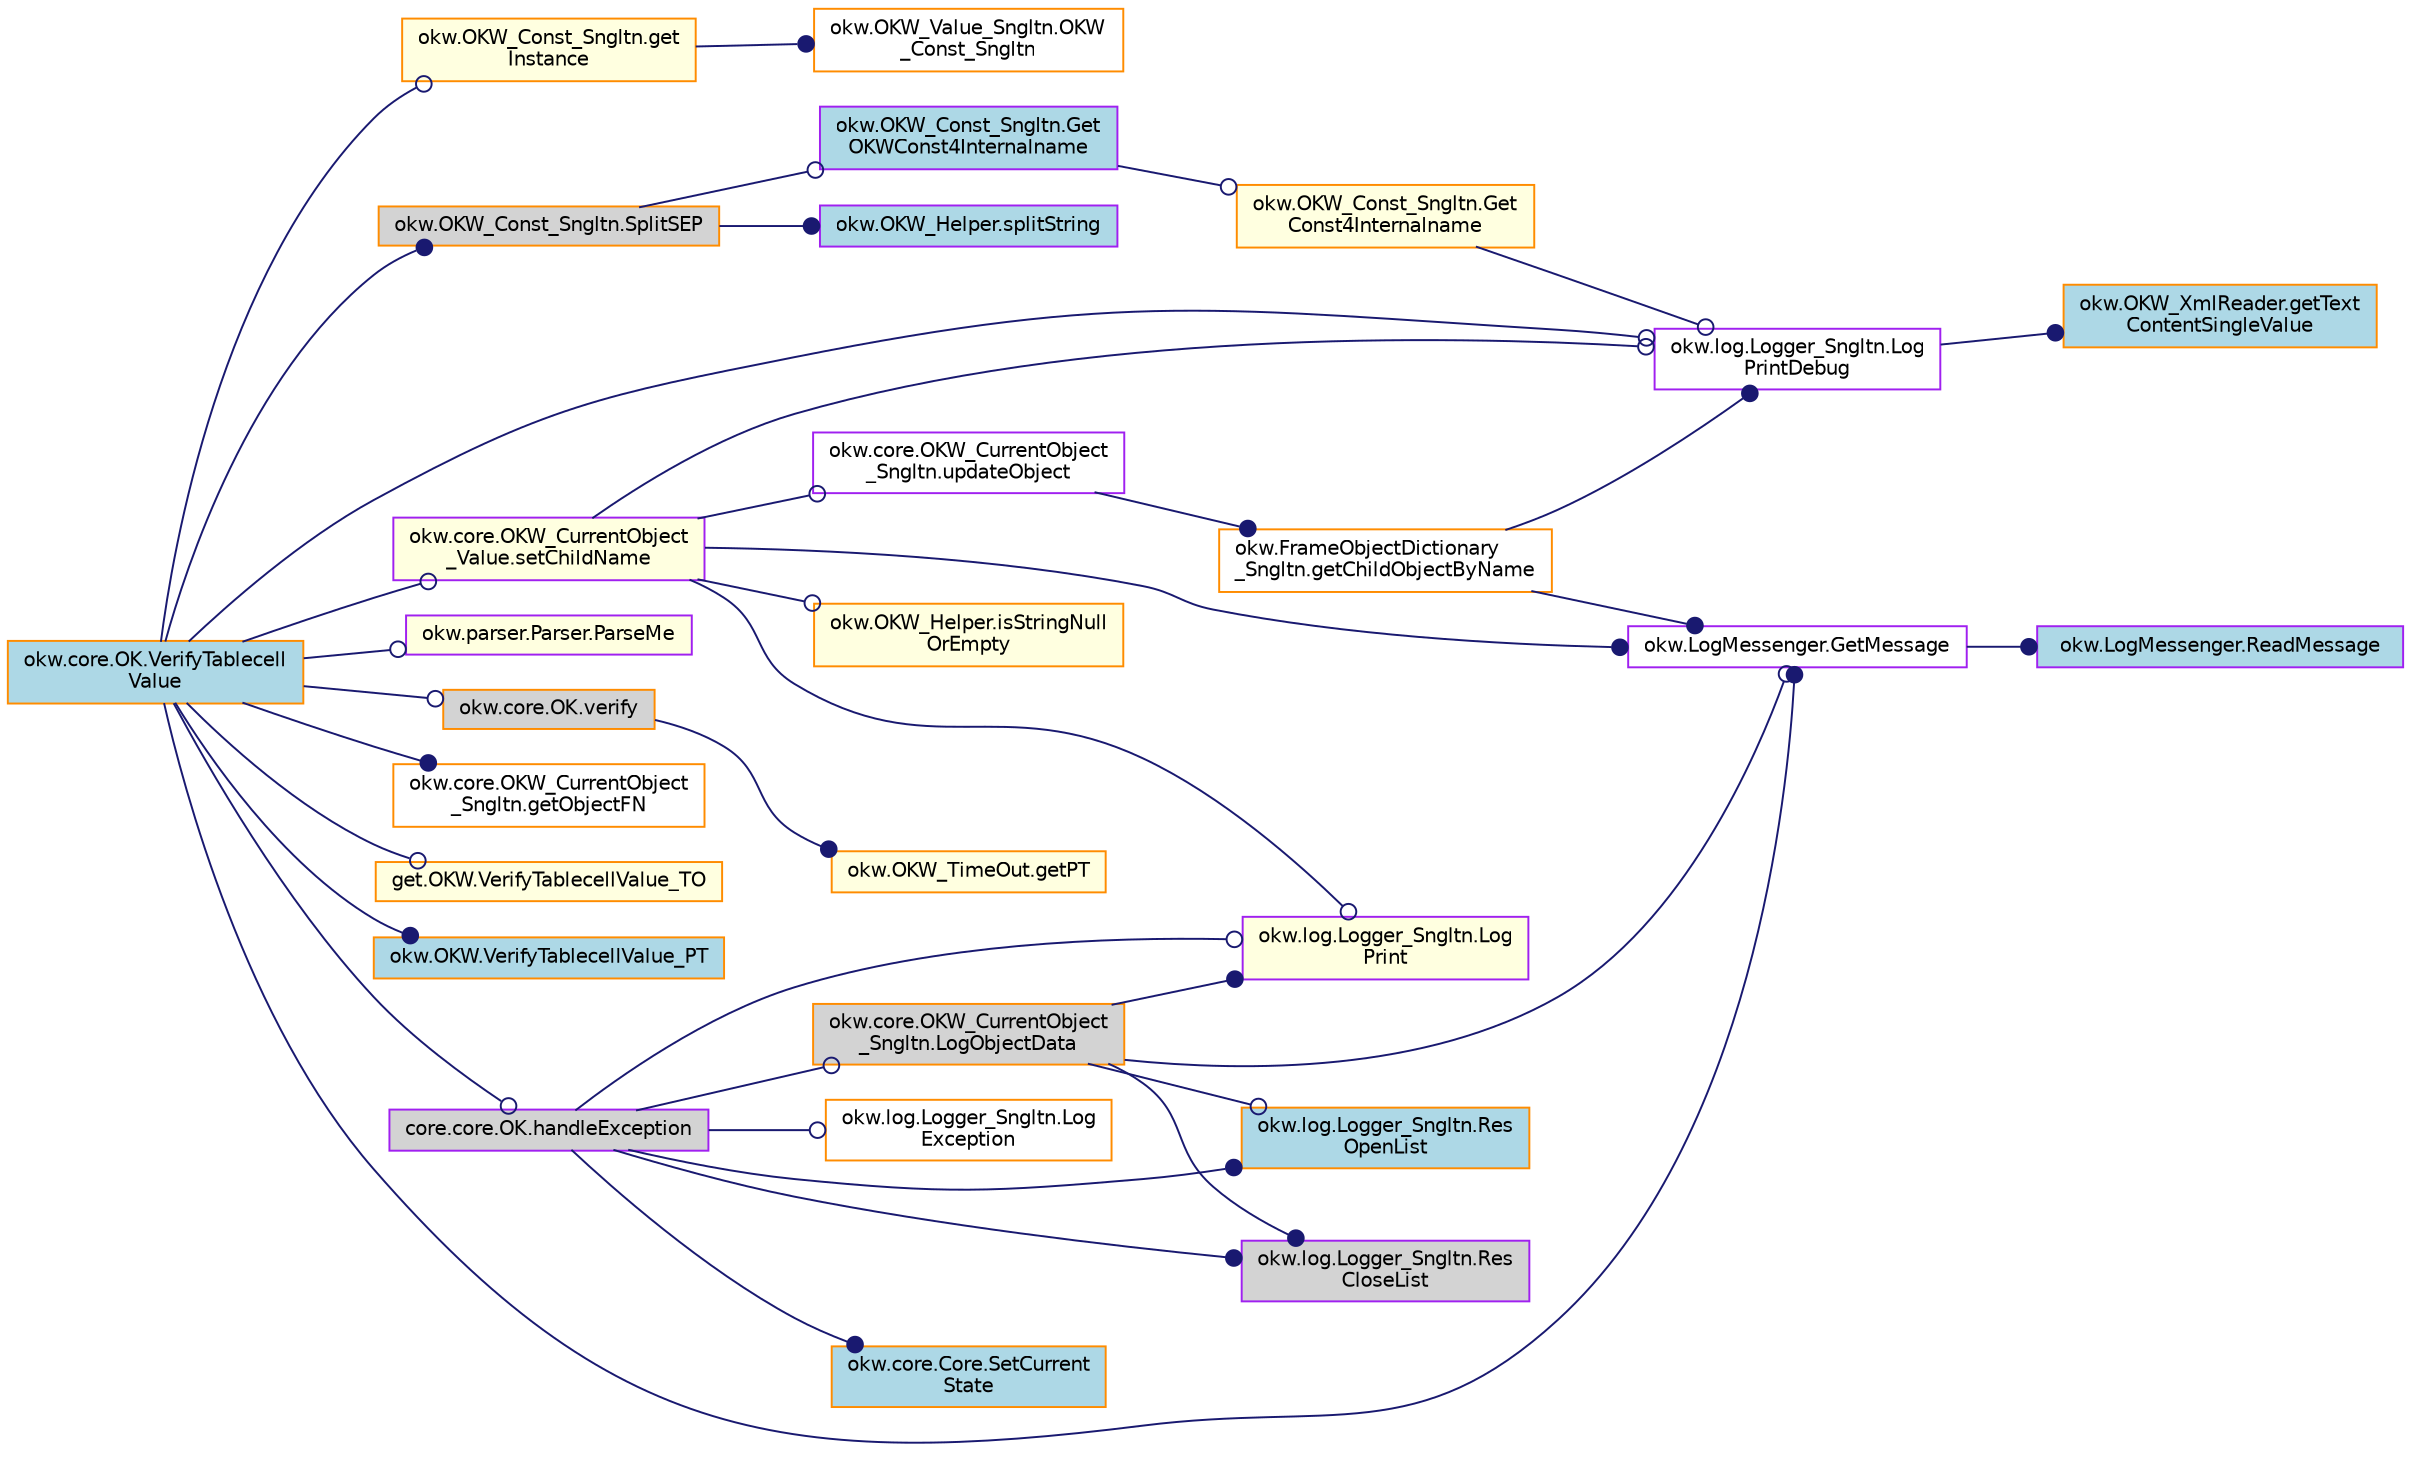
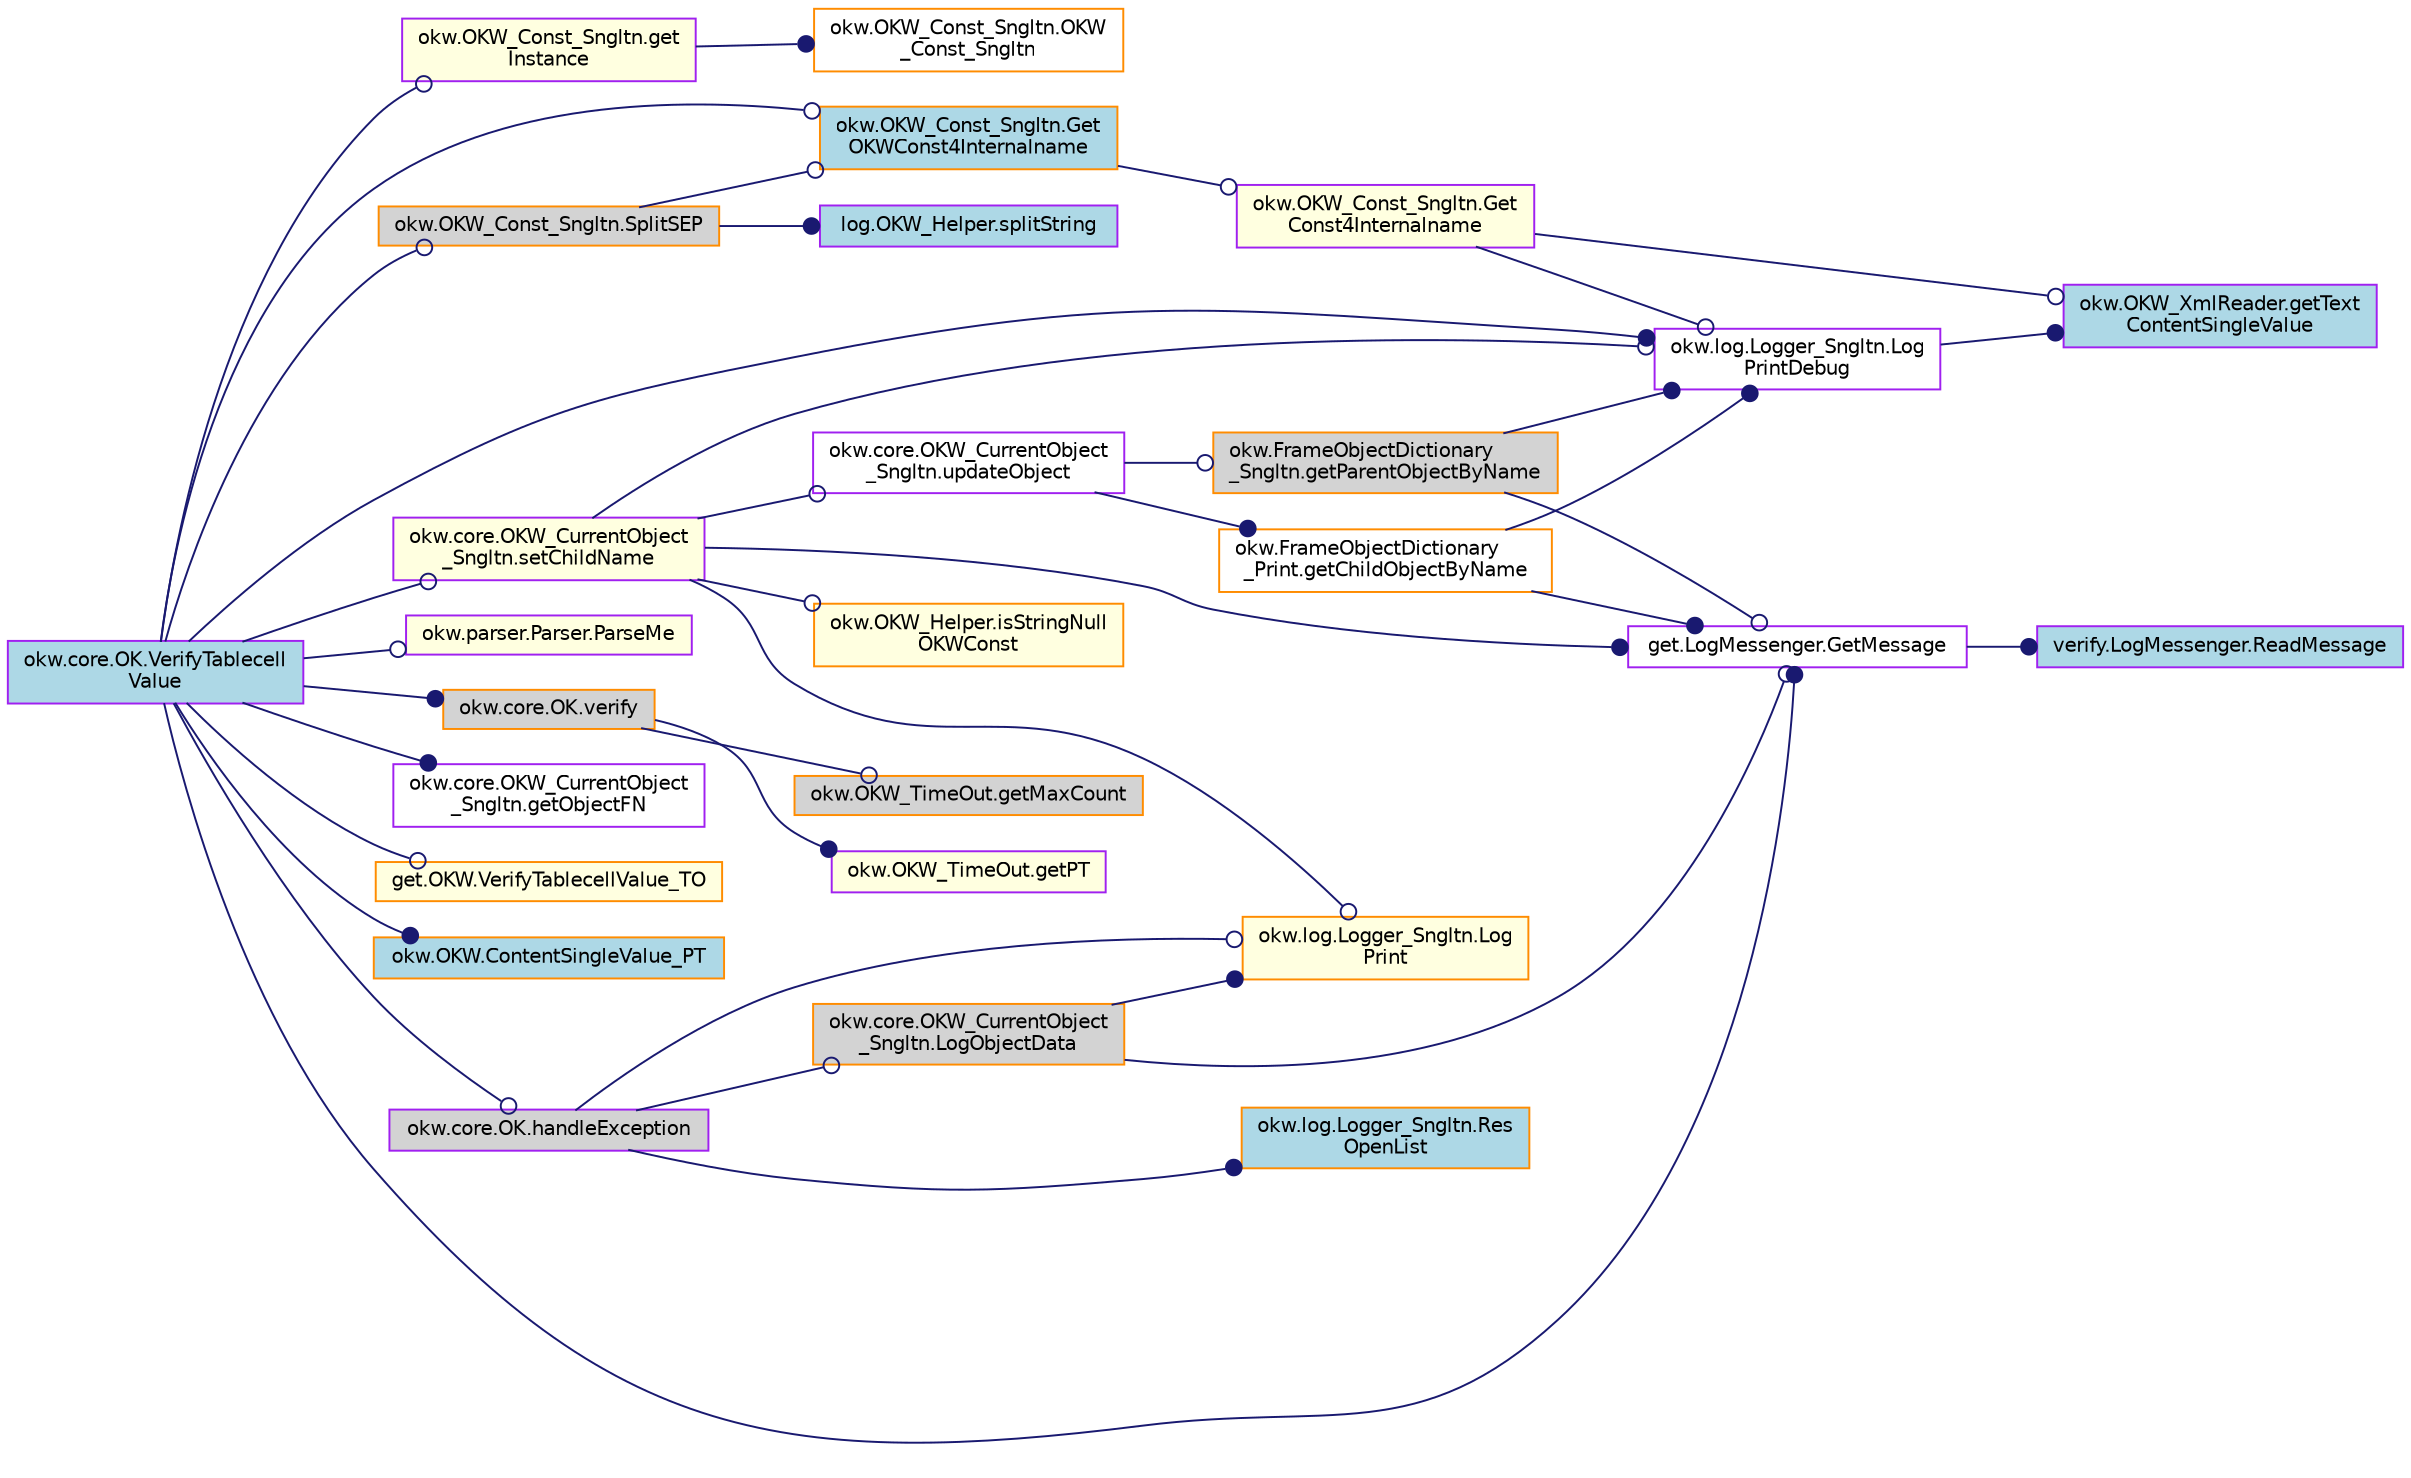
(969, 40) -> (969, 40)
(549, 50) -> (549, 50)
(969, 138) -> (969, 138)
none -> (349, 211)
(1386, 216) -> (1386, 216)
(969, 226) -> (969, 226)
none -> (1791, 265)
(2220, 316) -> (2220, 316)
(877, 342) -> (877, 342)
(255, 421) -> (255, 421)
none -> (1386, 463)
(549, 549) -> (549, 549)
(1386, 561) -> (1386, 561)
(969, 635) -> (969, 635)
(1797, 647) -> (1797, 647)
(2220, 647) -> (2220, 647)
(156, 672) -> (156, 672)
(365, 692) -> (365, 692)
(549, 795) -> (549, 795)
none -> (969, 795)
(969, 872) -> (969, 872)
(1386, 948) -> (1386, 948)
(549, 958) -> (549, 958)
(1169, 1084) -> none
(549, 1130) -> (549, 1130)
(969, 1130) -> none
(1386, 1271) -> none
(969, 1377) -> none
